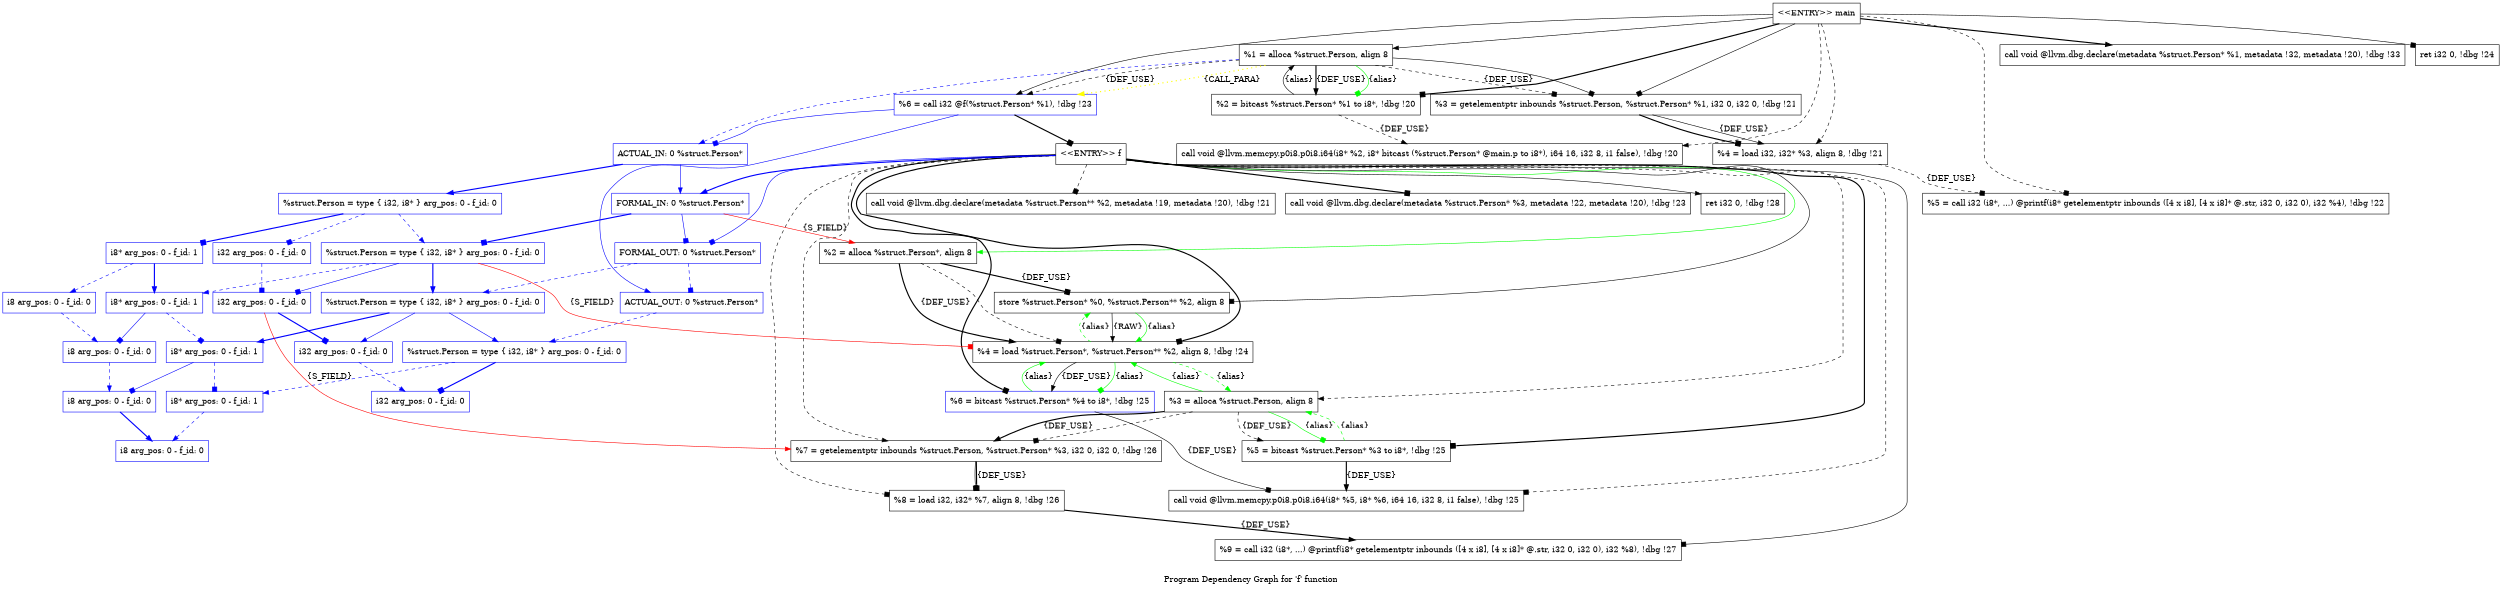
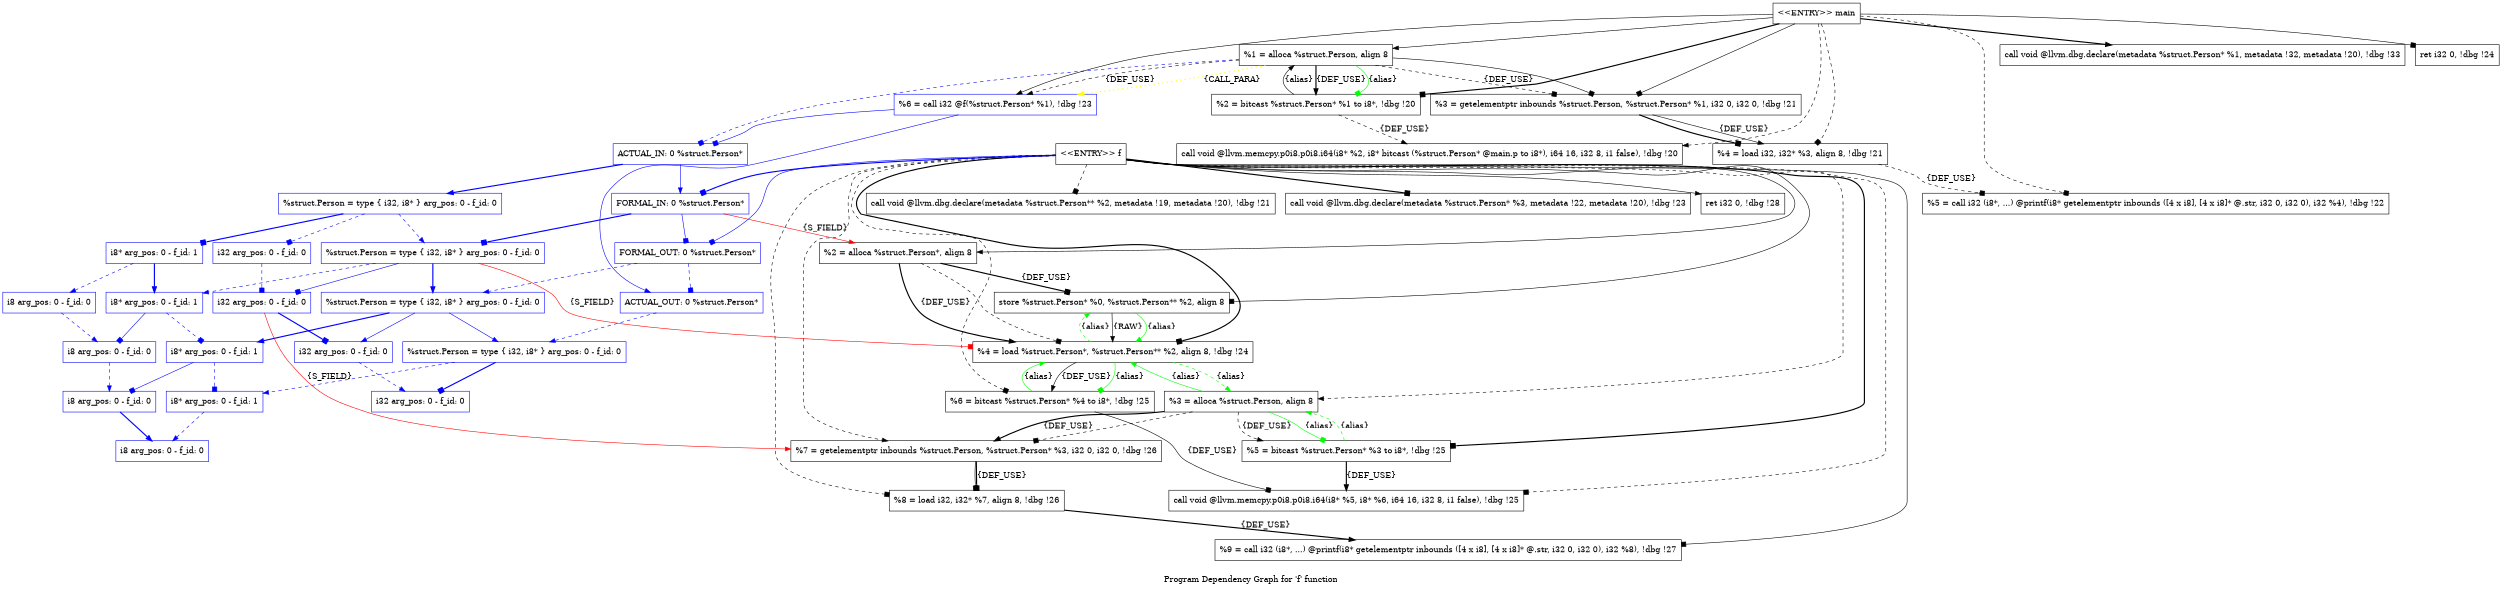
(968, 83) -> (968, 83)
(1834, 83) -> (1834, 83)
(1041, 128) -> none
(879, 163) -> (879, 163)
(1733, 226) -> (1733, 226)
(887, 230) -> (887, 230)
(1050, 402) -> (1050, 402)
